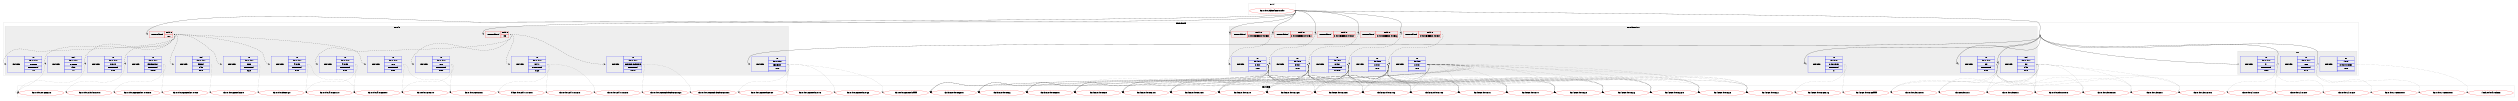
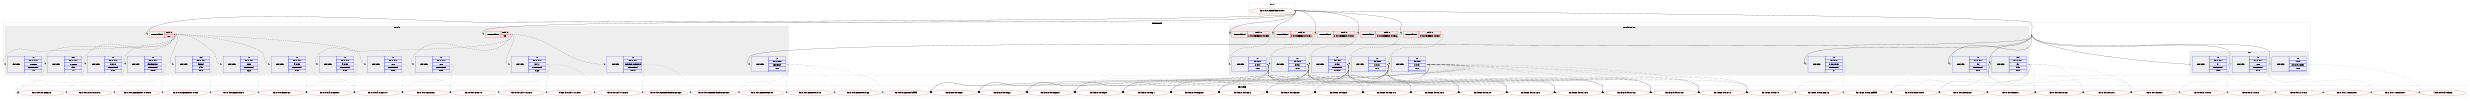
(1914, 93) -> none
(1962, 93) -> (2107, 93)
